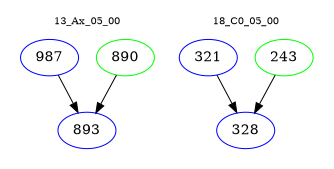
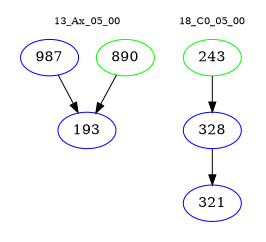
(224, 89) -> (212, 162)
(87, 130) -> (87, 130)
